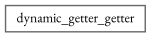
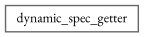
(75, 19) -> (72, 19)
